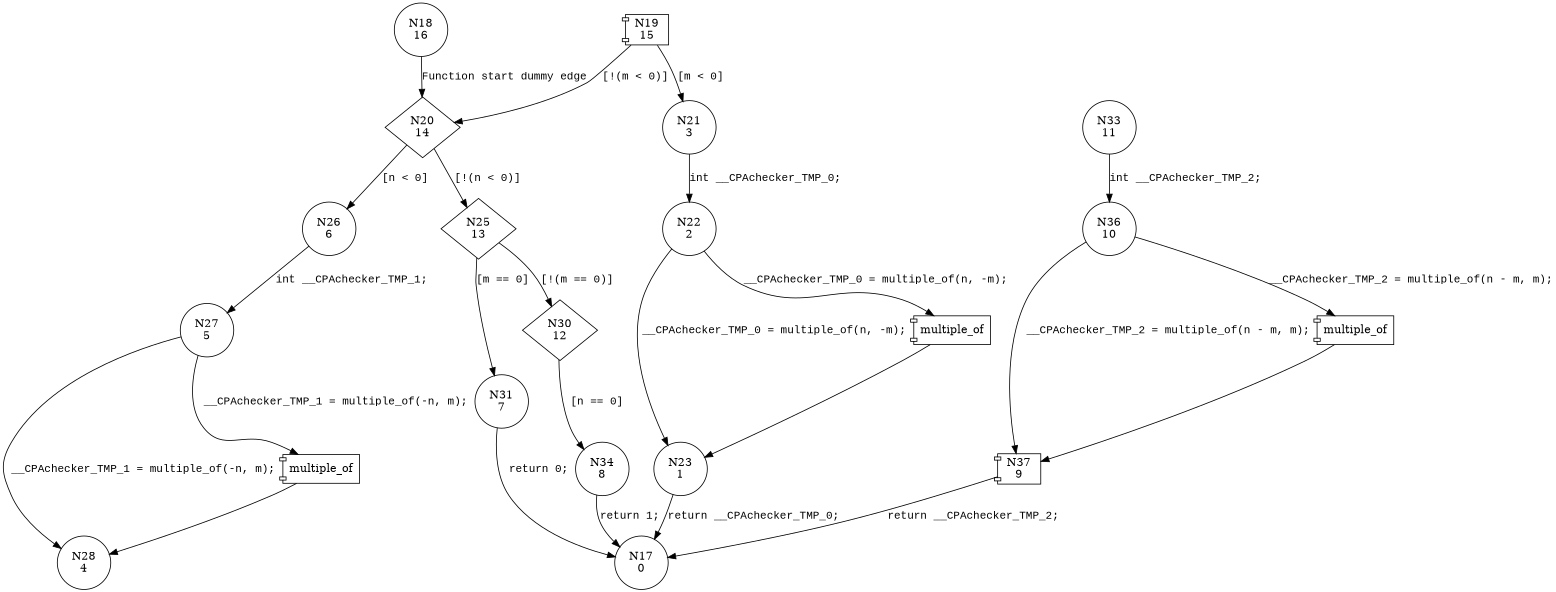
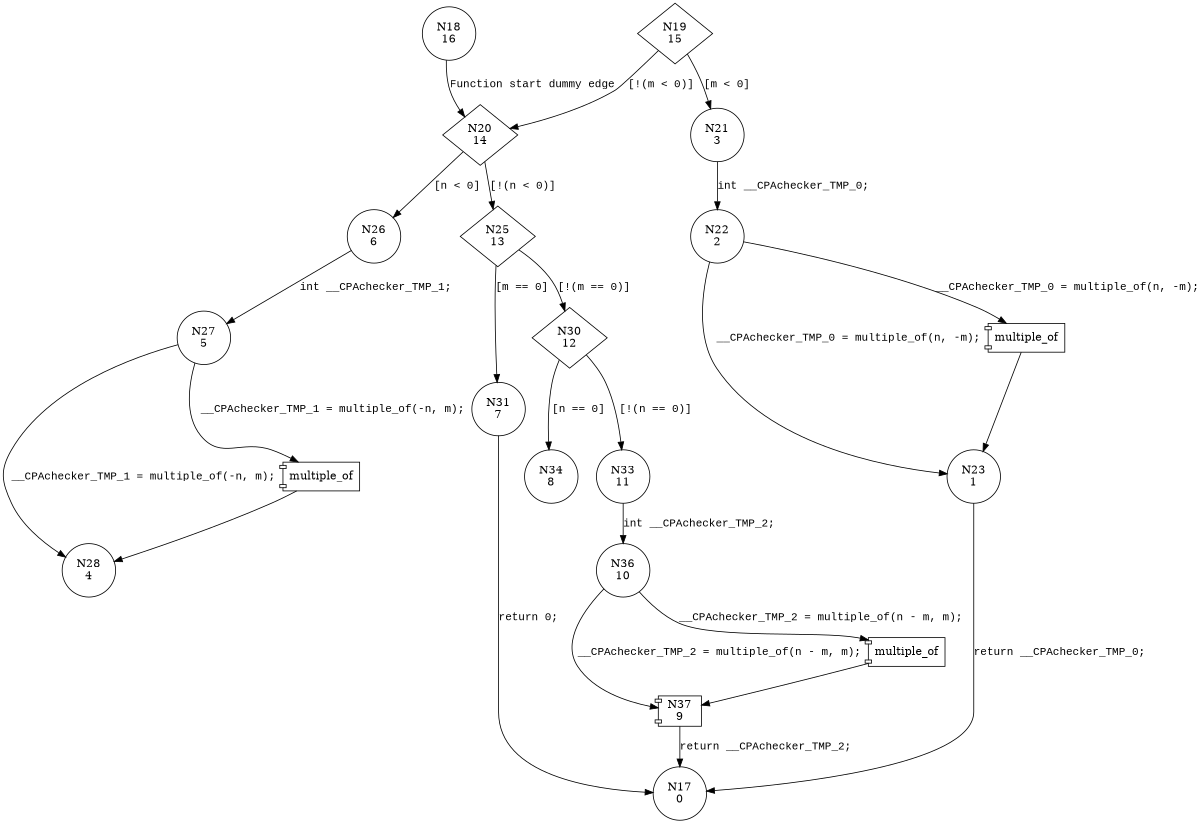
(647, 30) -> (675, 34)
none -> (611, 395)
(599, 520) -> none
